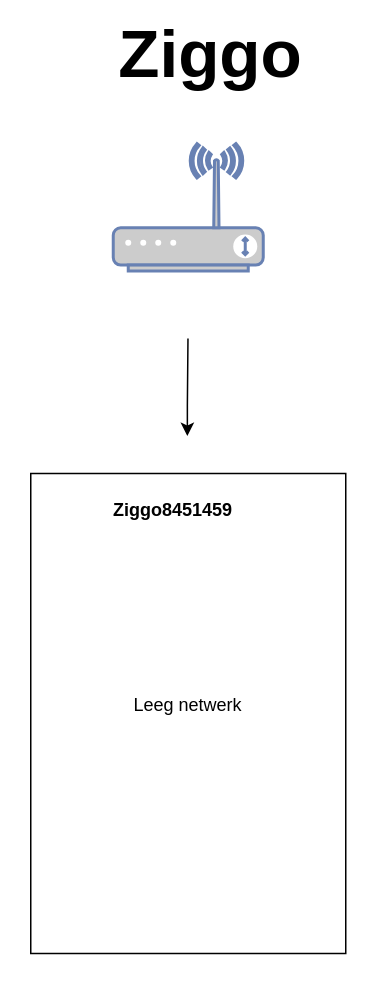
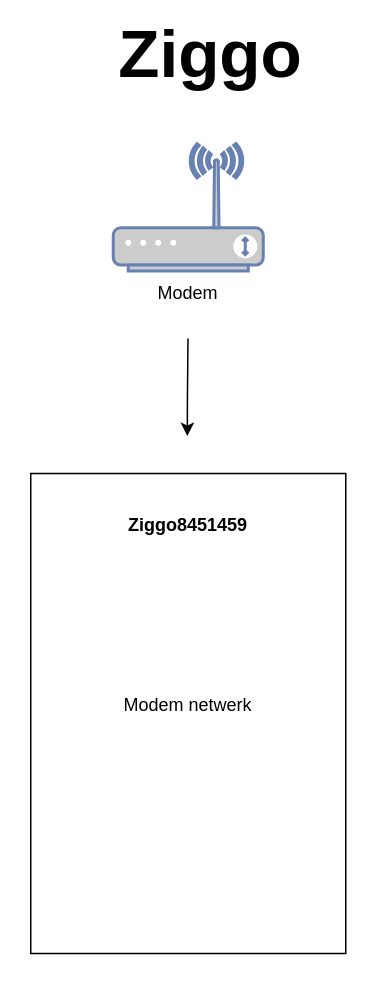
none -> (188, 293)
(173, 511) -> (188, 526)
(188, 706) -> (188, 706)
